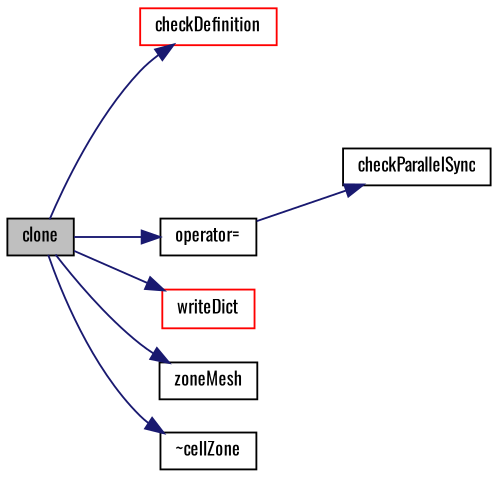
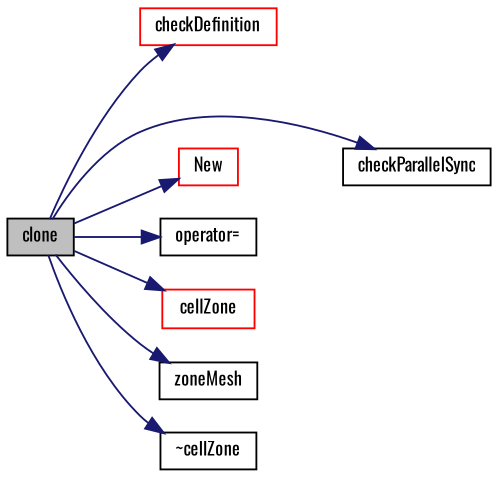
none -> (208, 167)
(301, 206) -> (187, 119)
(208, 309) -> (208, 309)
